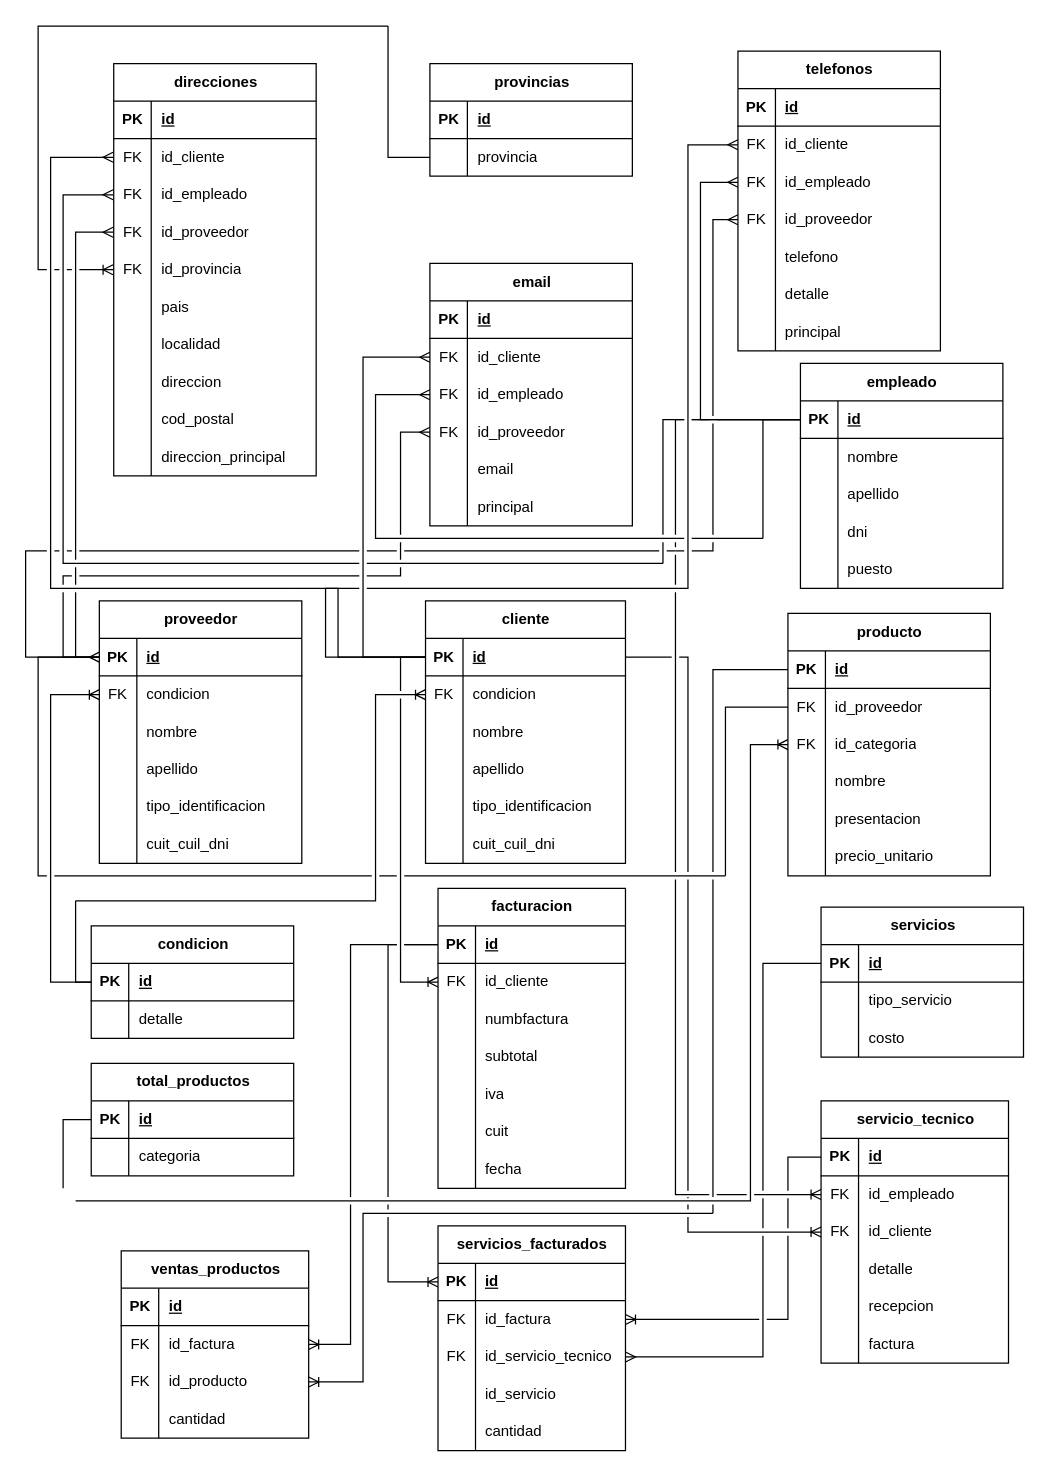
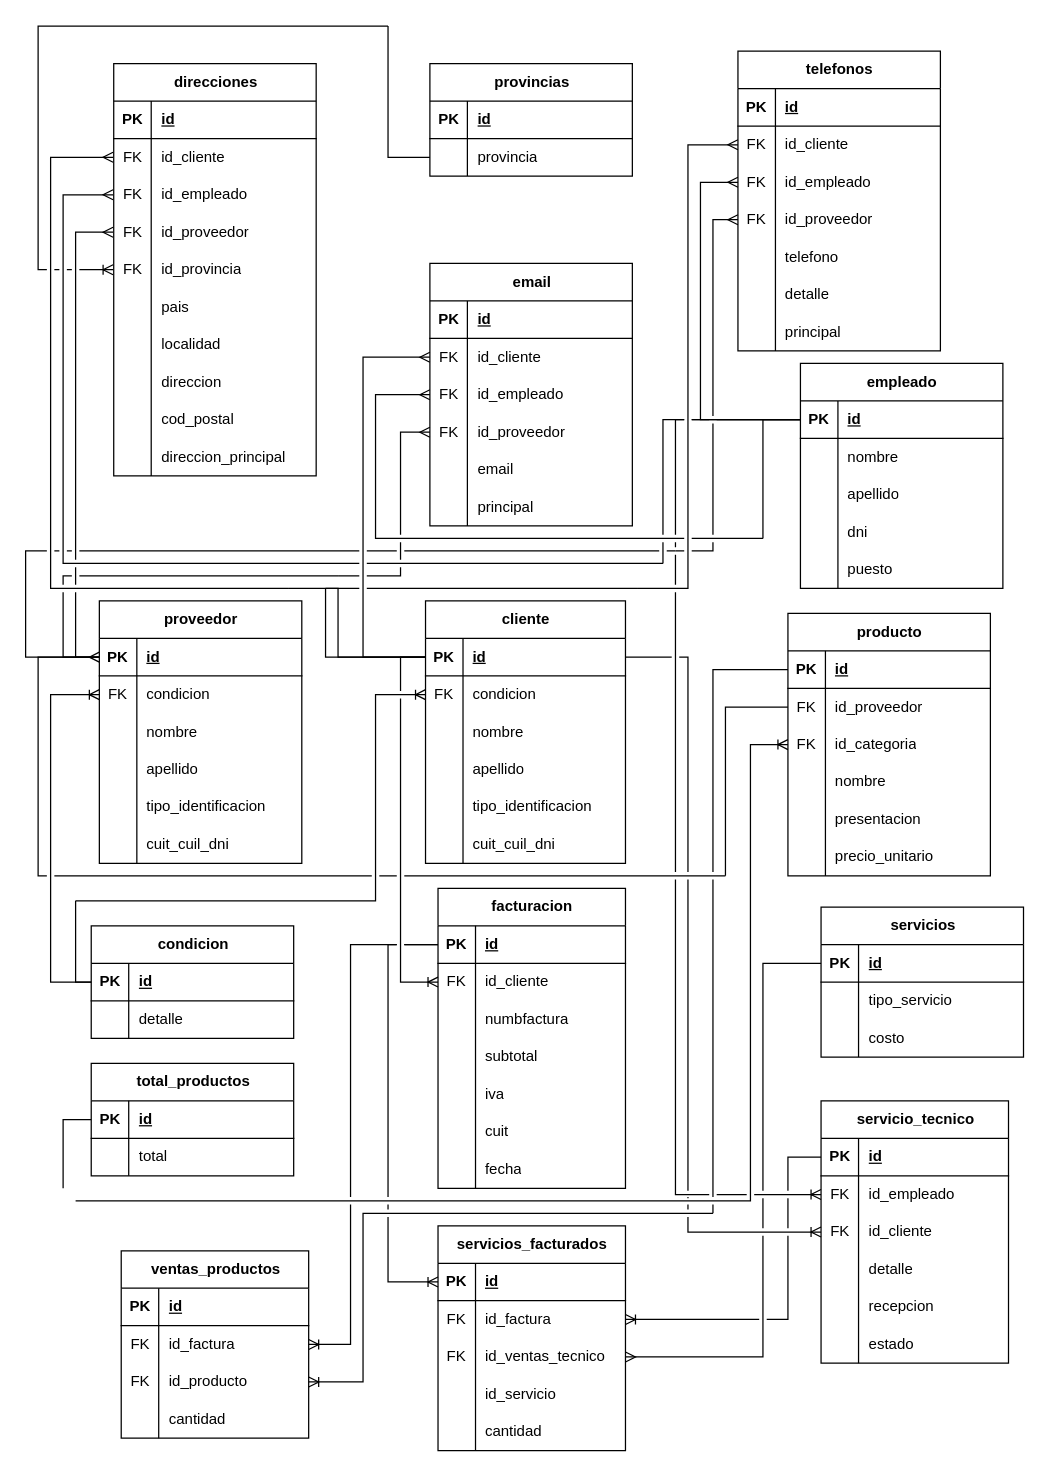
(175, 1157) -> (158, 1157)
(899, 1344) -> (895, 1344)
(556, 1357) -> (553, 1357)
